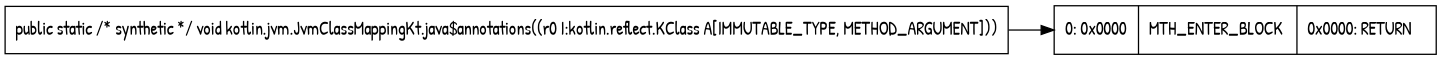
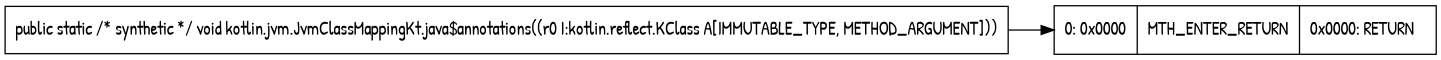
(1216, 29) -> (1218, 29)
